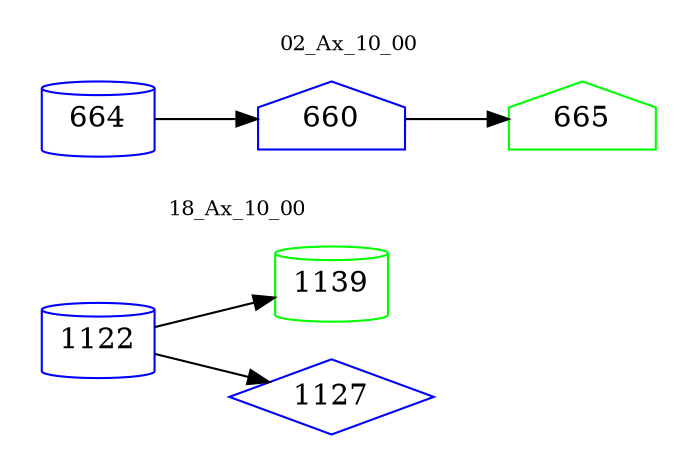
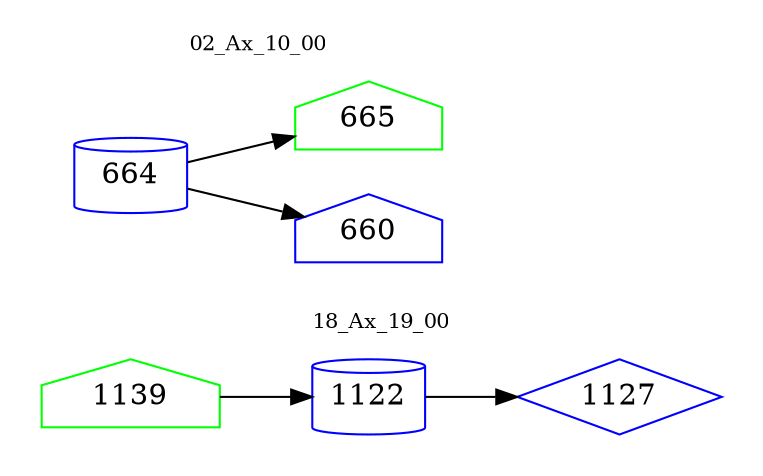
(447, 119) -> (231, 152)
(238, 210) -> (382, 323)
(332, 284) -> (131, 397)
(204, 315) -> (256, 397)
